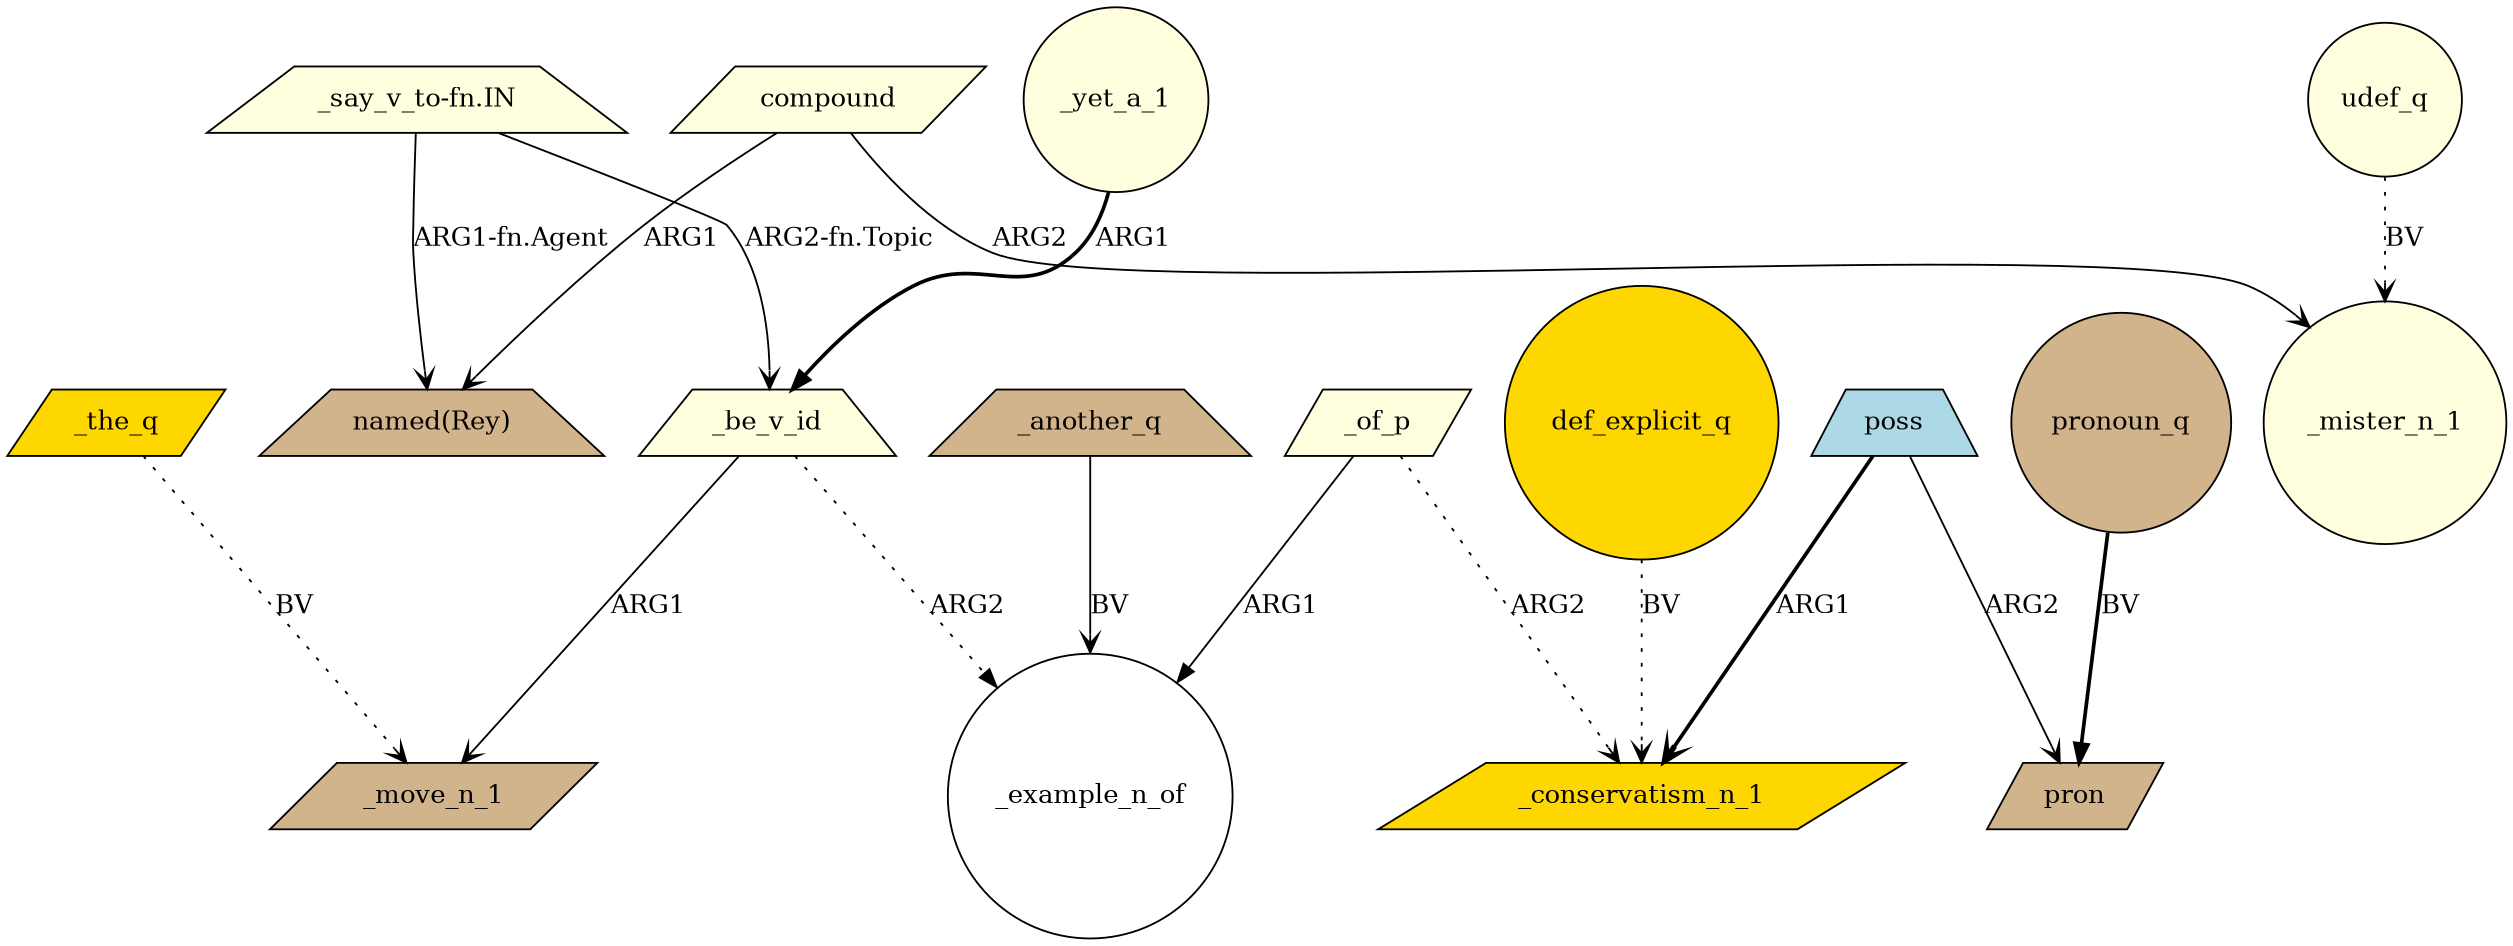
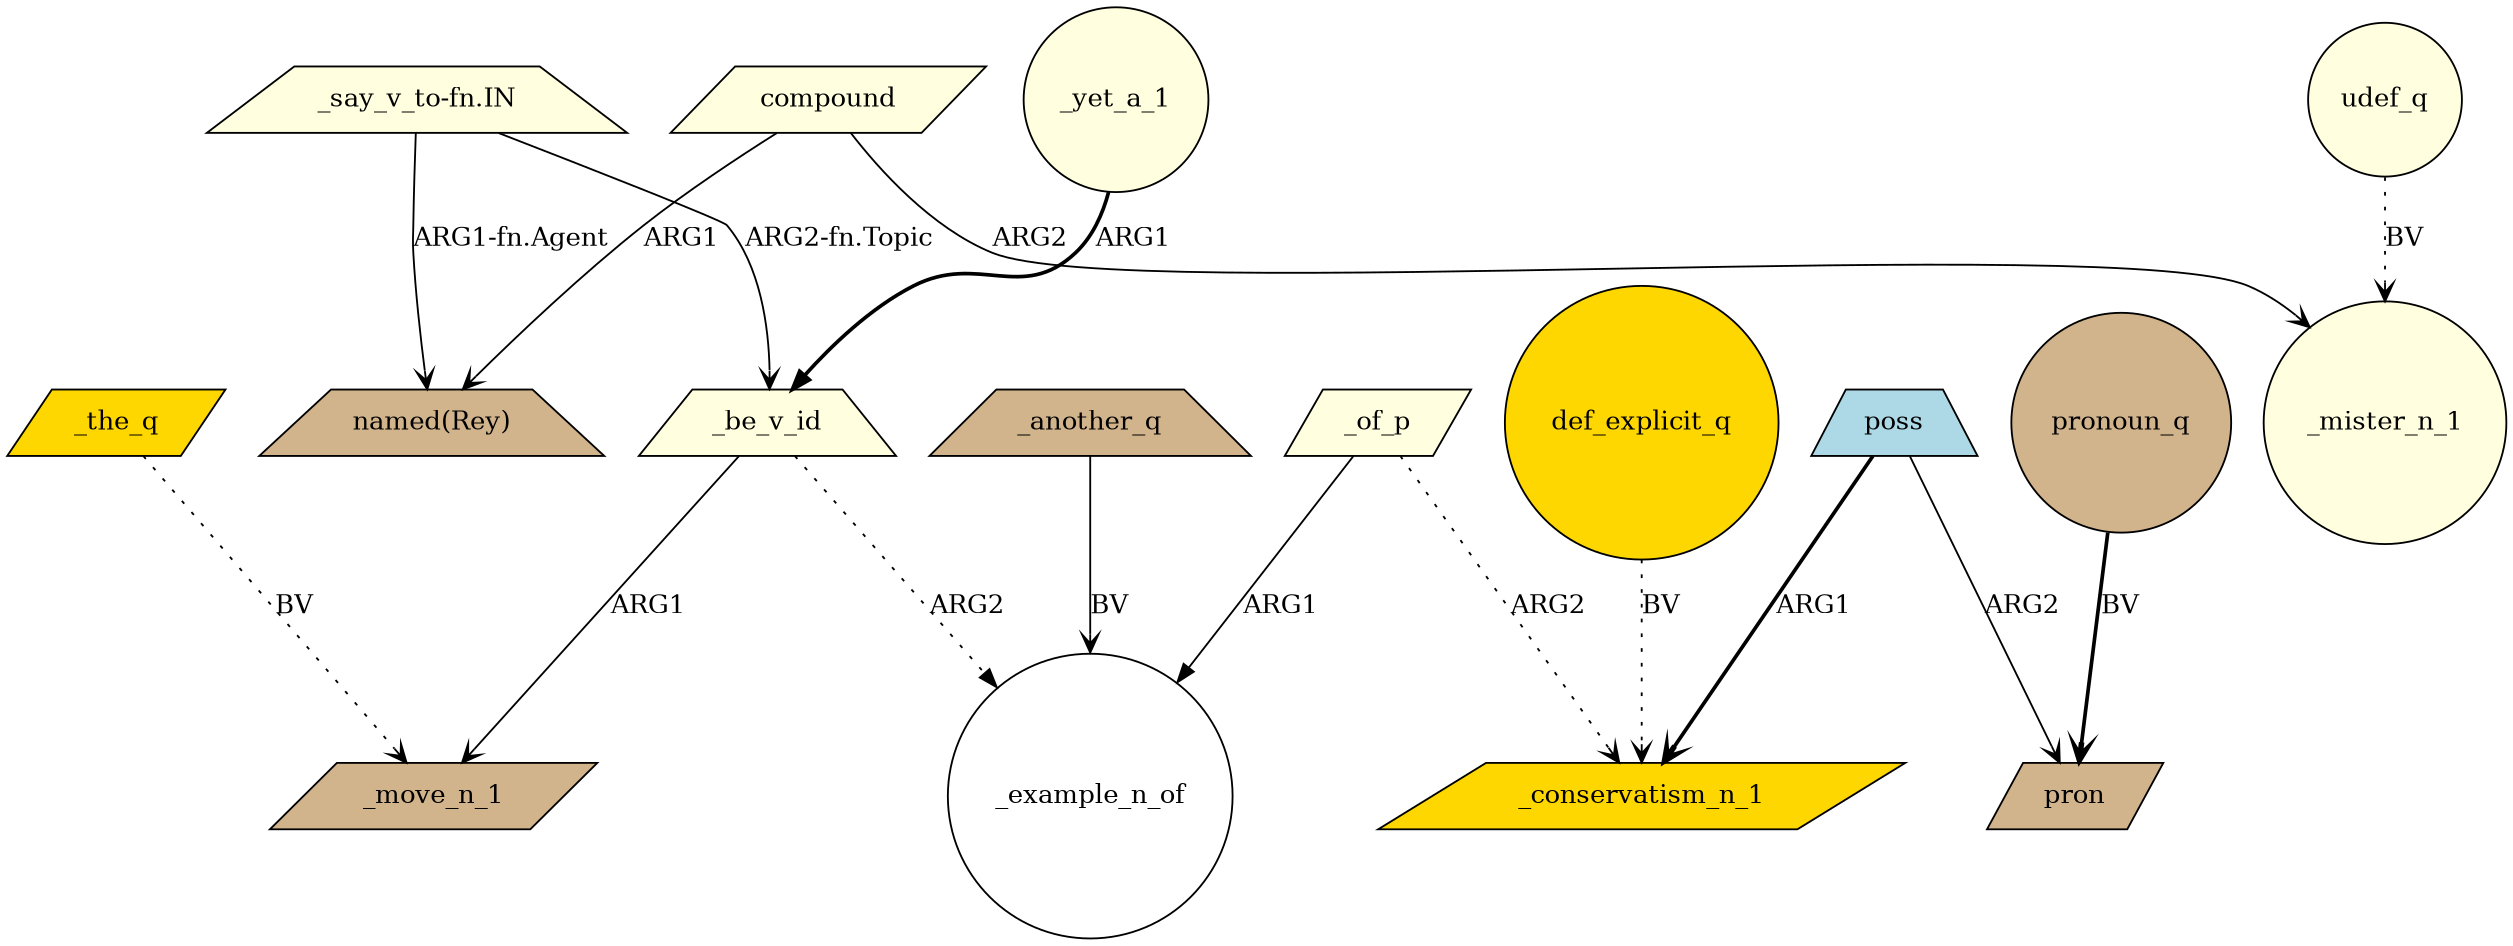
(2095, 638) -> (2095, 638)
